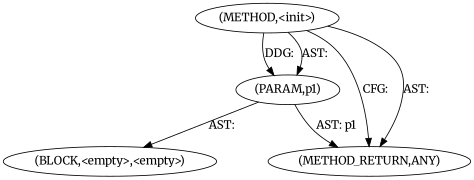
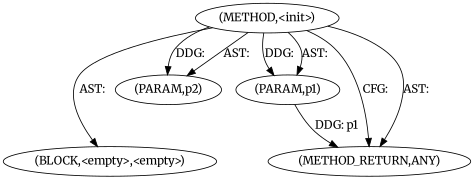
none -> (168, 90)
(205, 123) -> (109, 56)
(336, 126) -> (336, 126)
